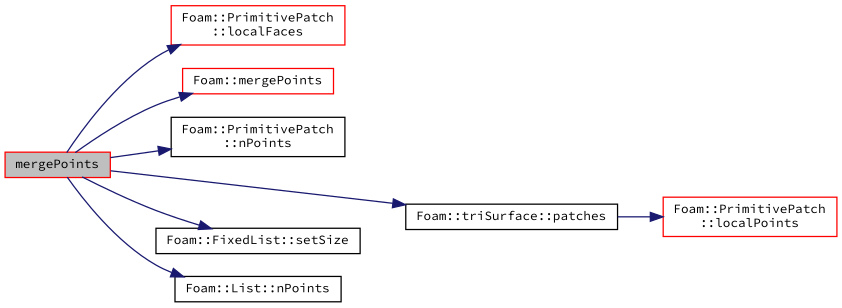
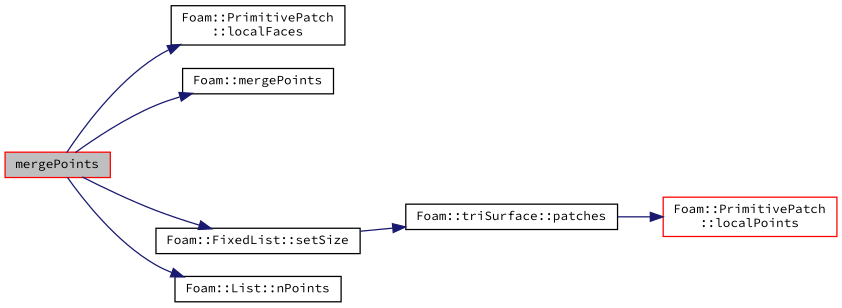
(258, 25) -> (258, 25)
(258, 81) -> (258, 81)
(258, 137) -> none
(252, 187) -> (377, 230)
